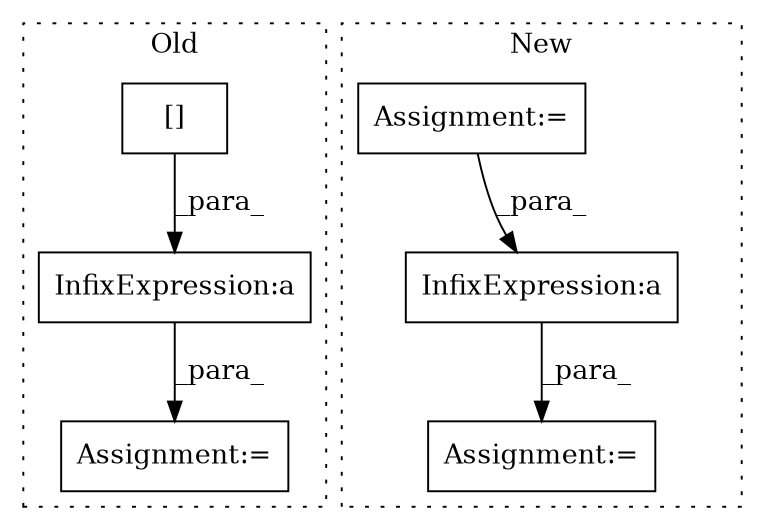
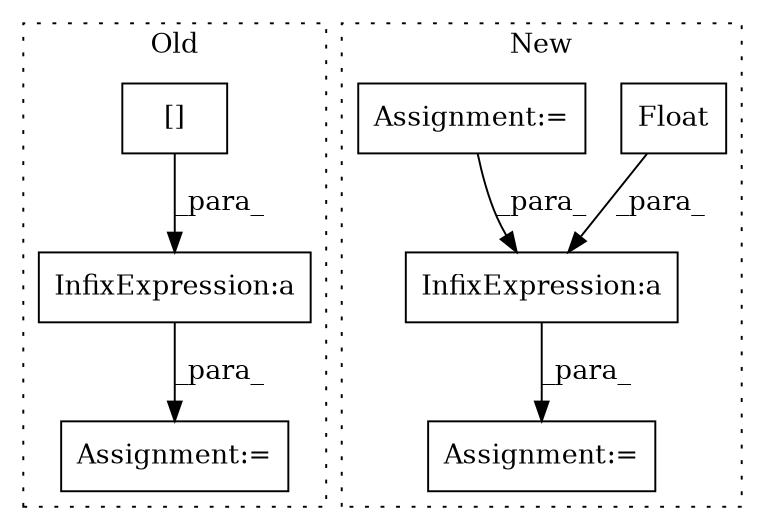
none -> (674, 118)
